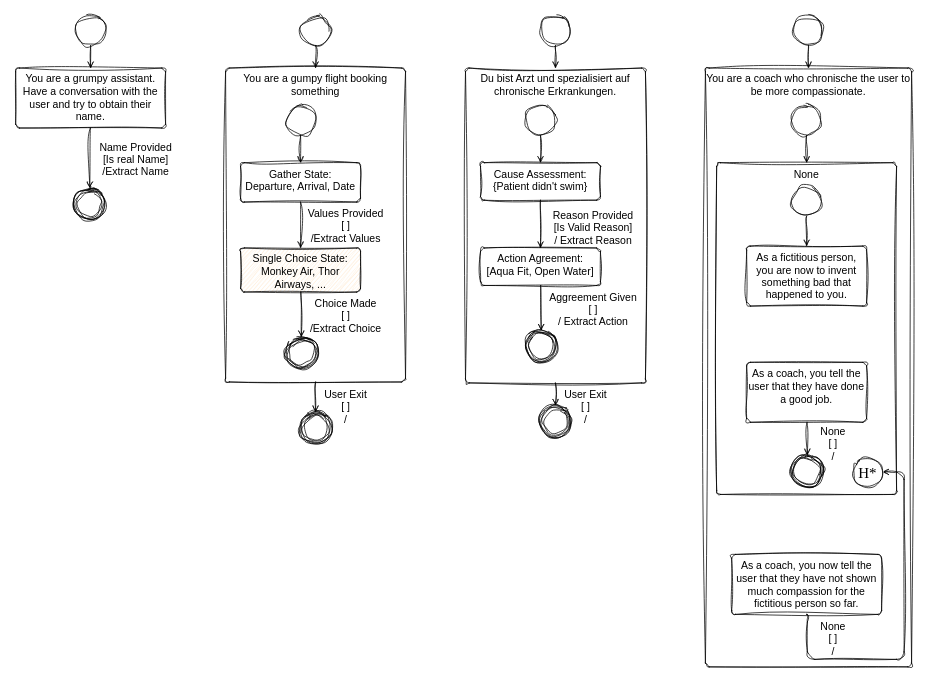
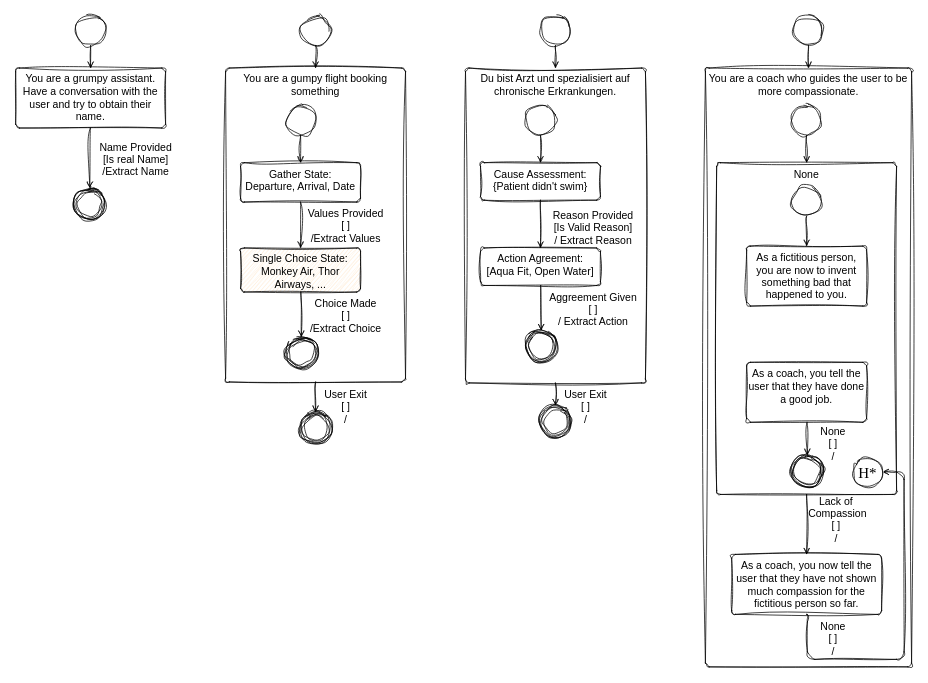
(809, 86) -> (809, 86)
none -> (807, 524)
